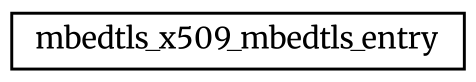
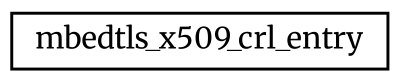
(238, 41) -> (200, 41)
